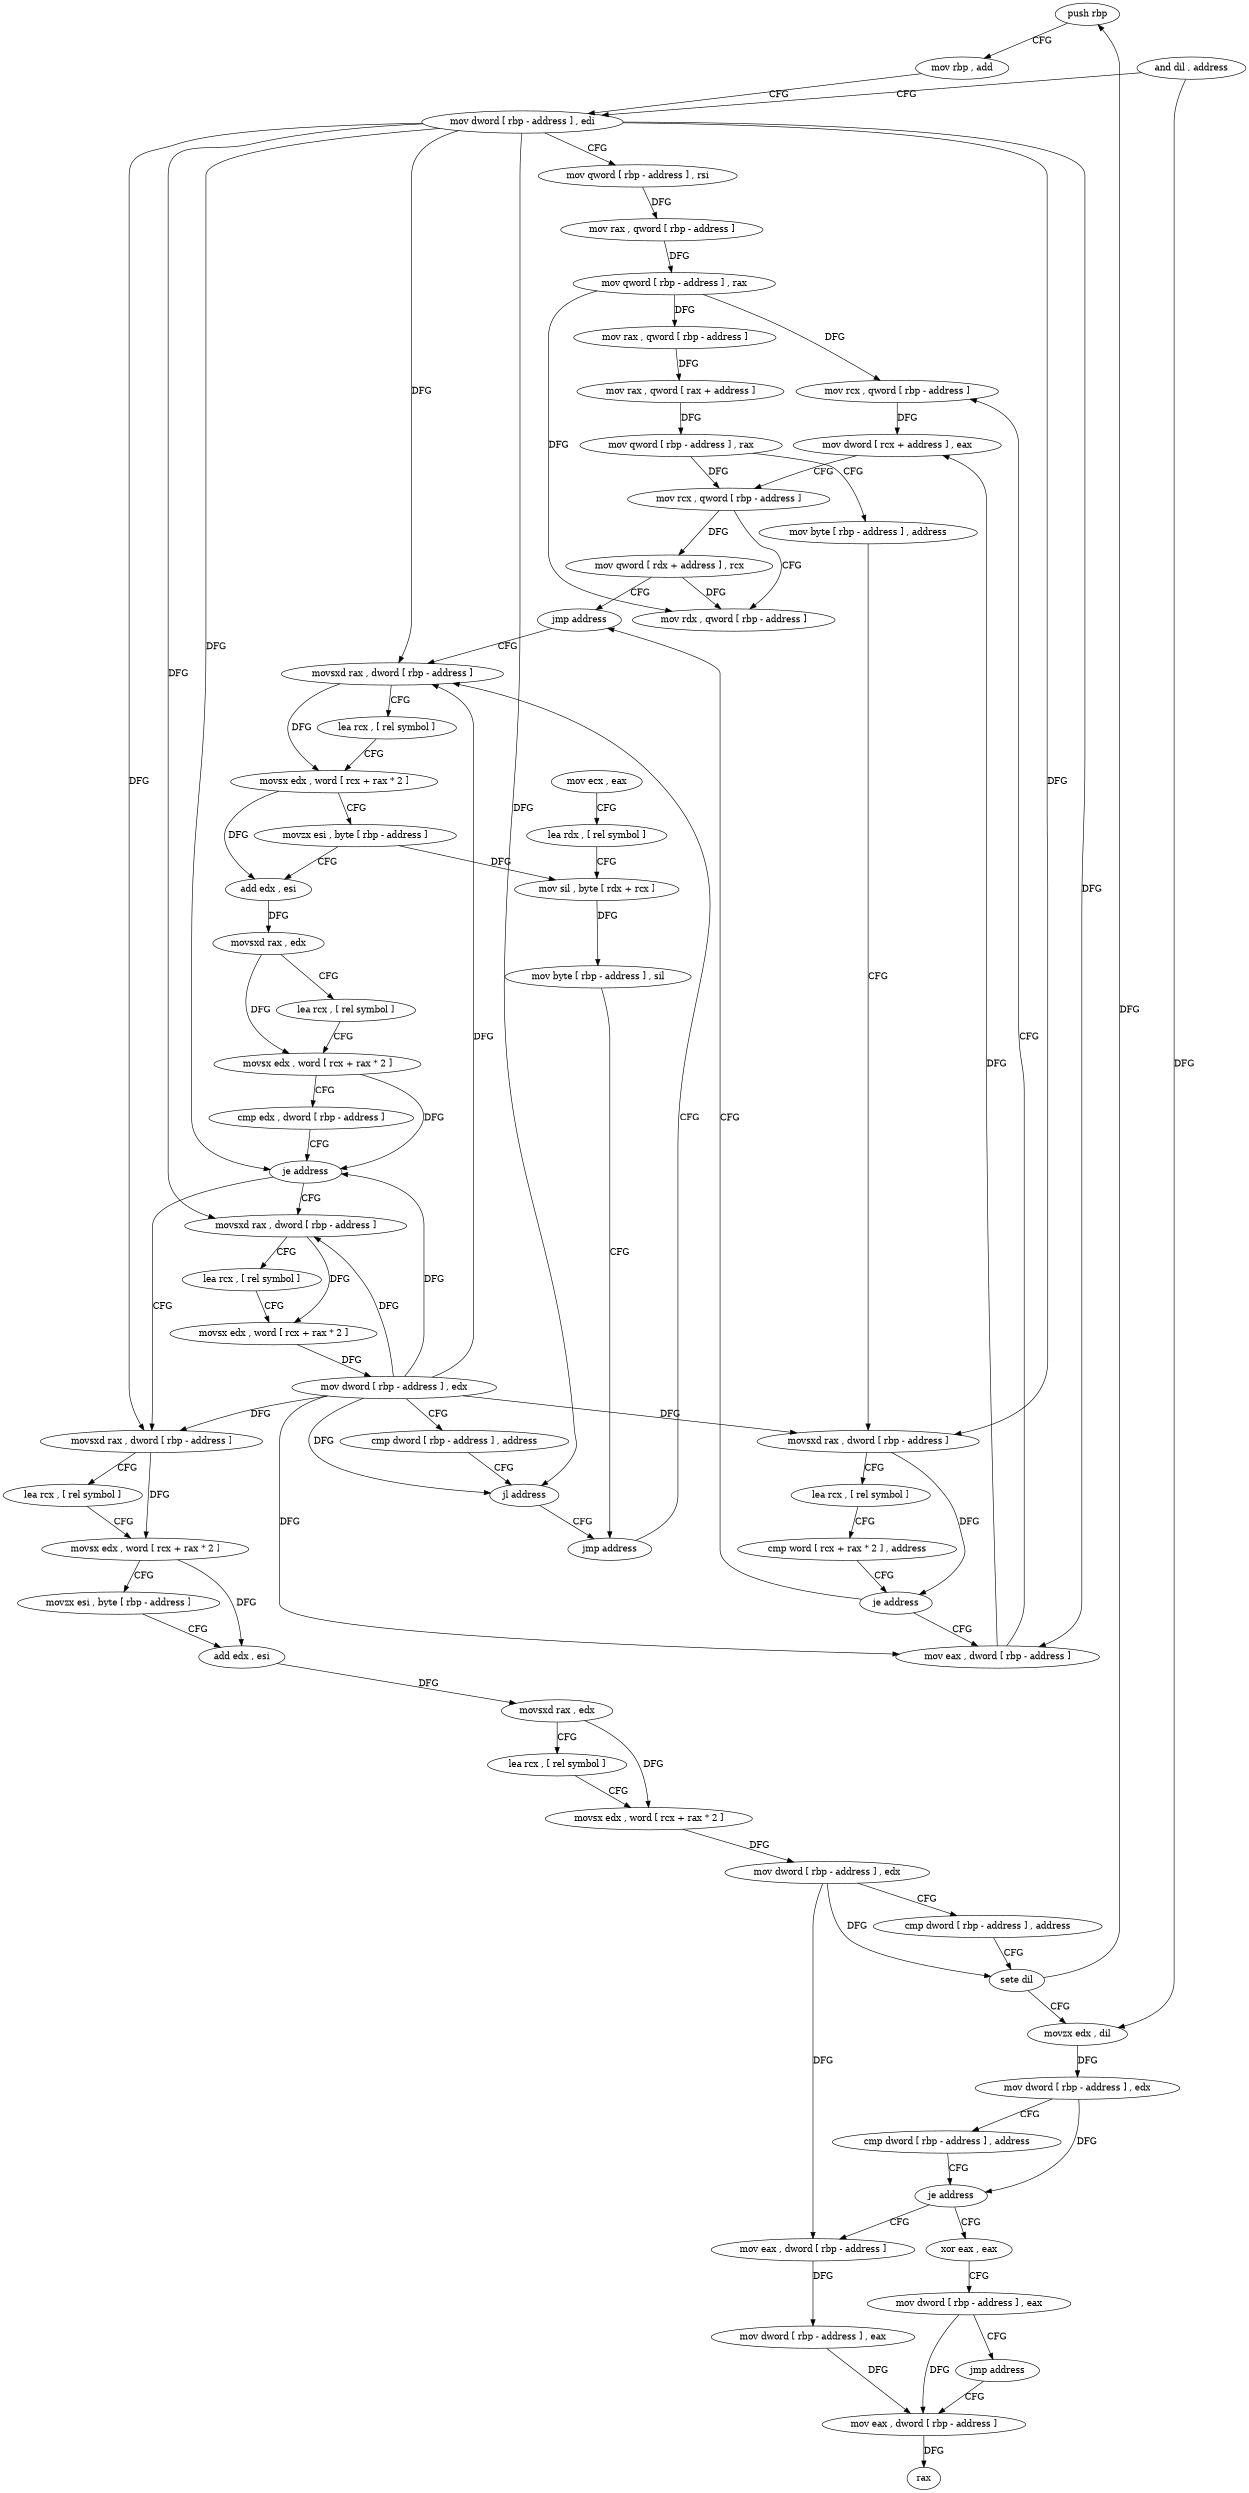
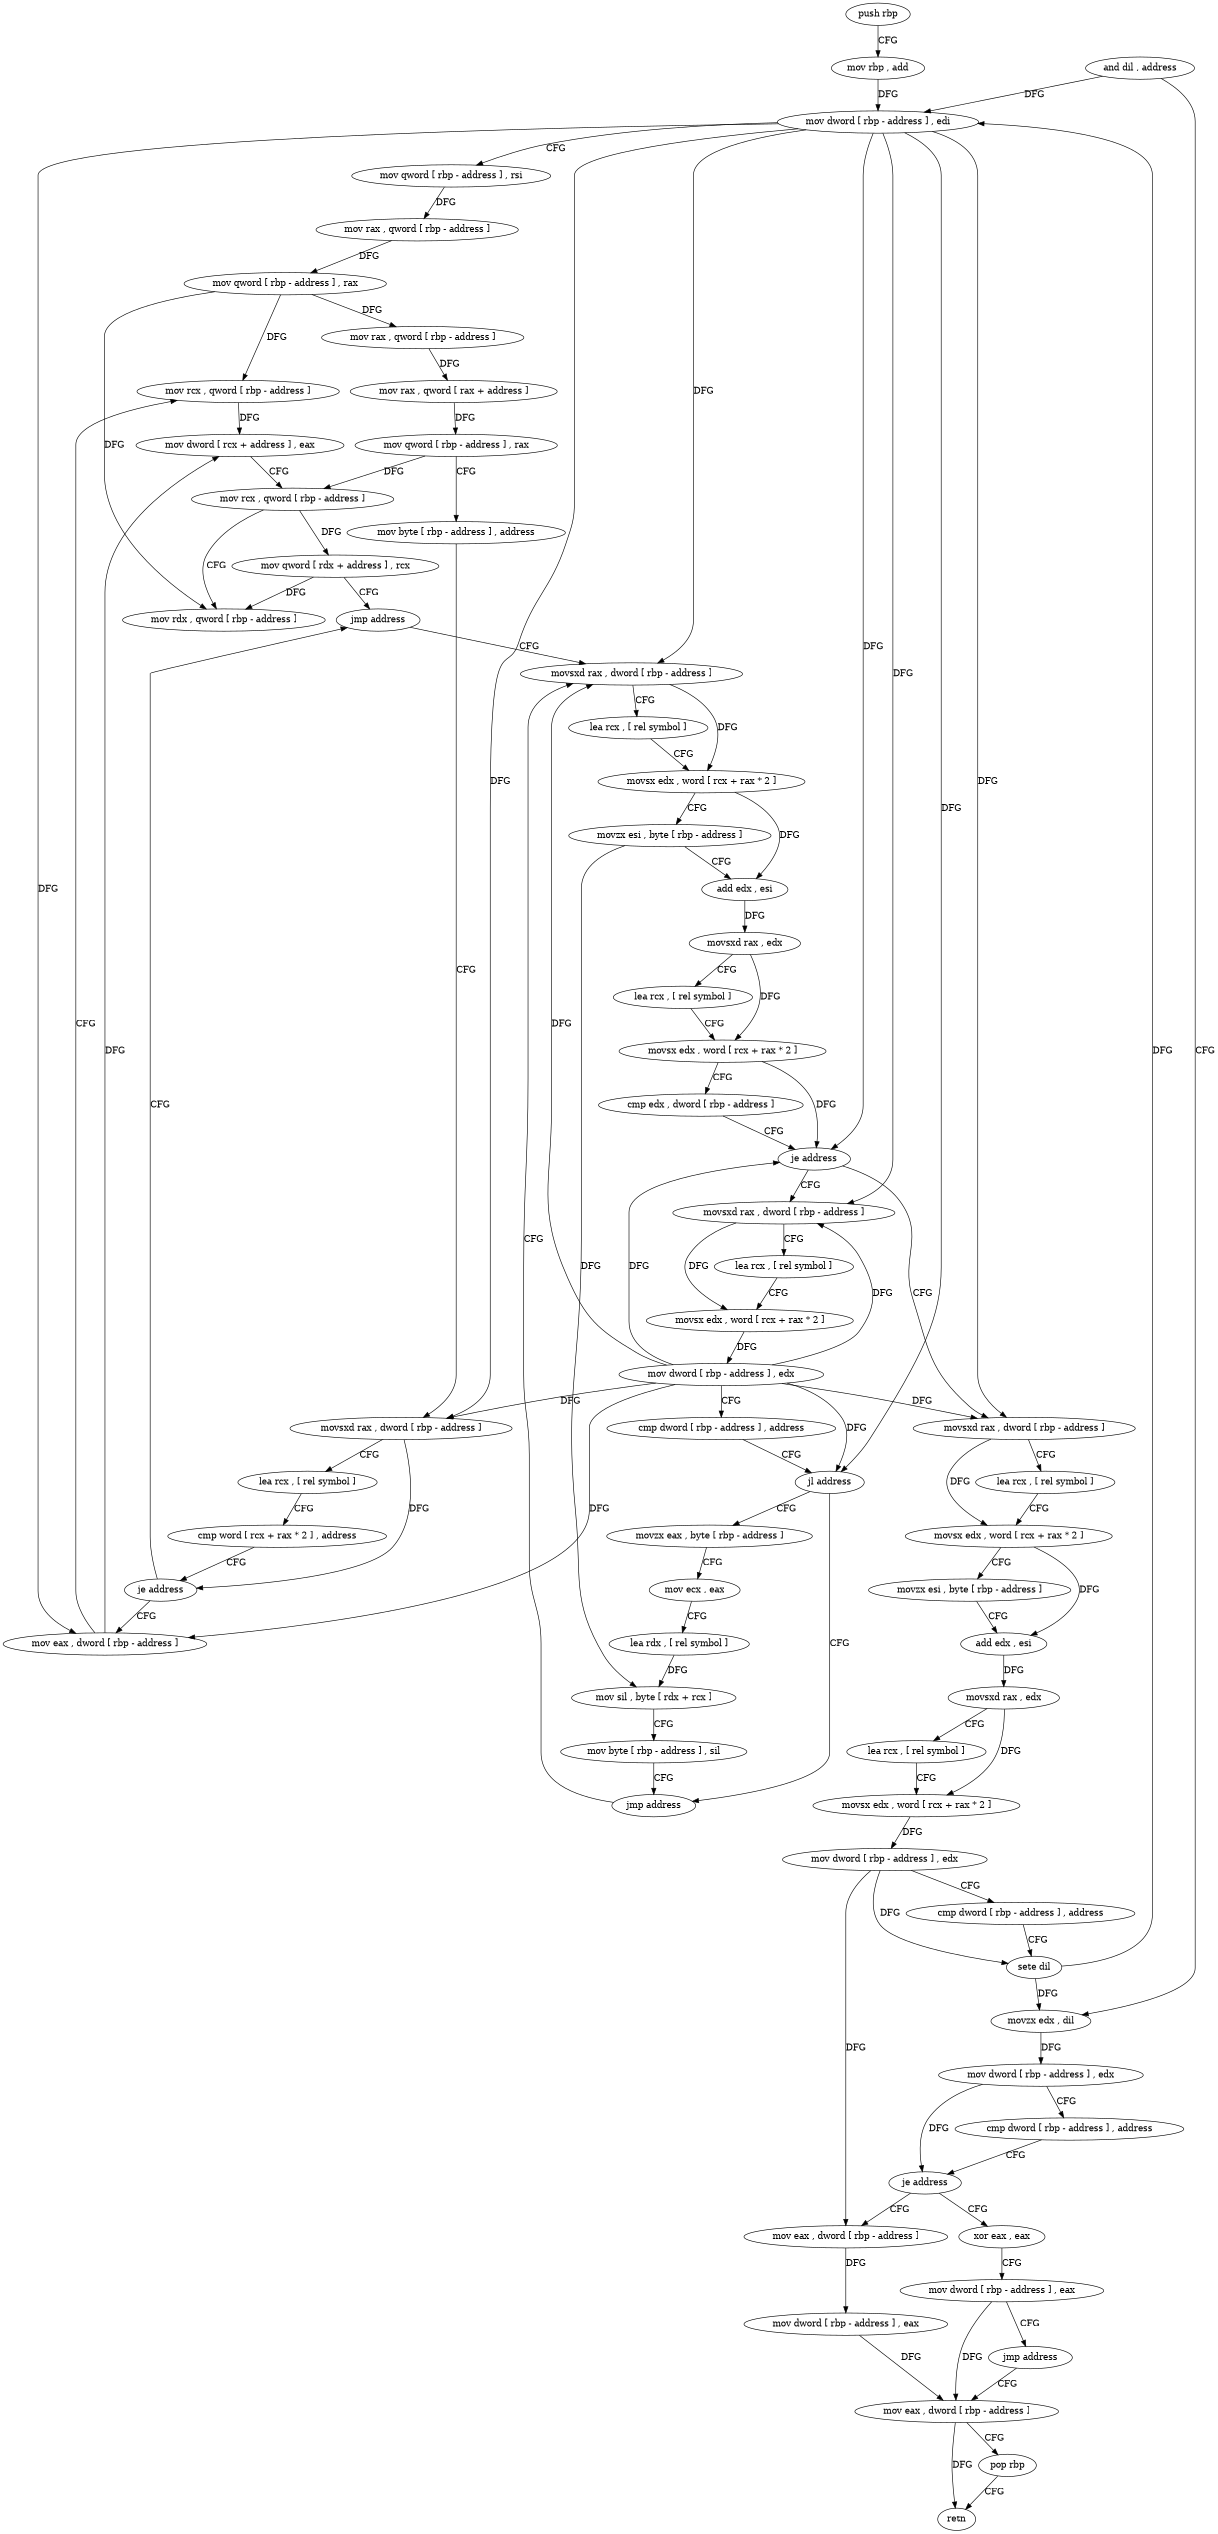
(779, 95) -> (888, 95)
(906, 95) -> (1034, 95)
(607, 863) -> (678, 1671)
(608, 916) -> (664, 1725)
(1120, 1025) -> (1152, 1009)
(1184, 1064) -> (1205, 1051)
none -> (710, 1536)
(1060, 2007) -> (1048, 1994)
none -> (1007, 2465)
(924, 2478) -> (957, 2519)
